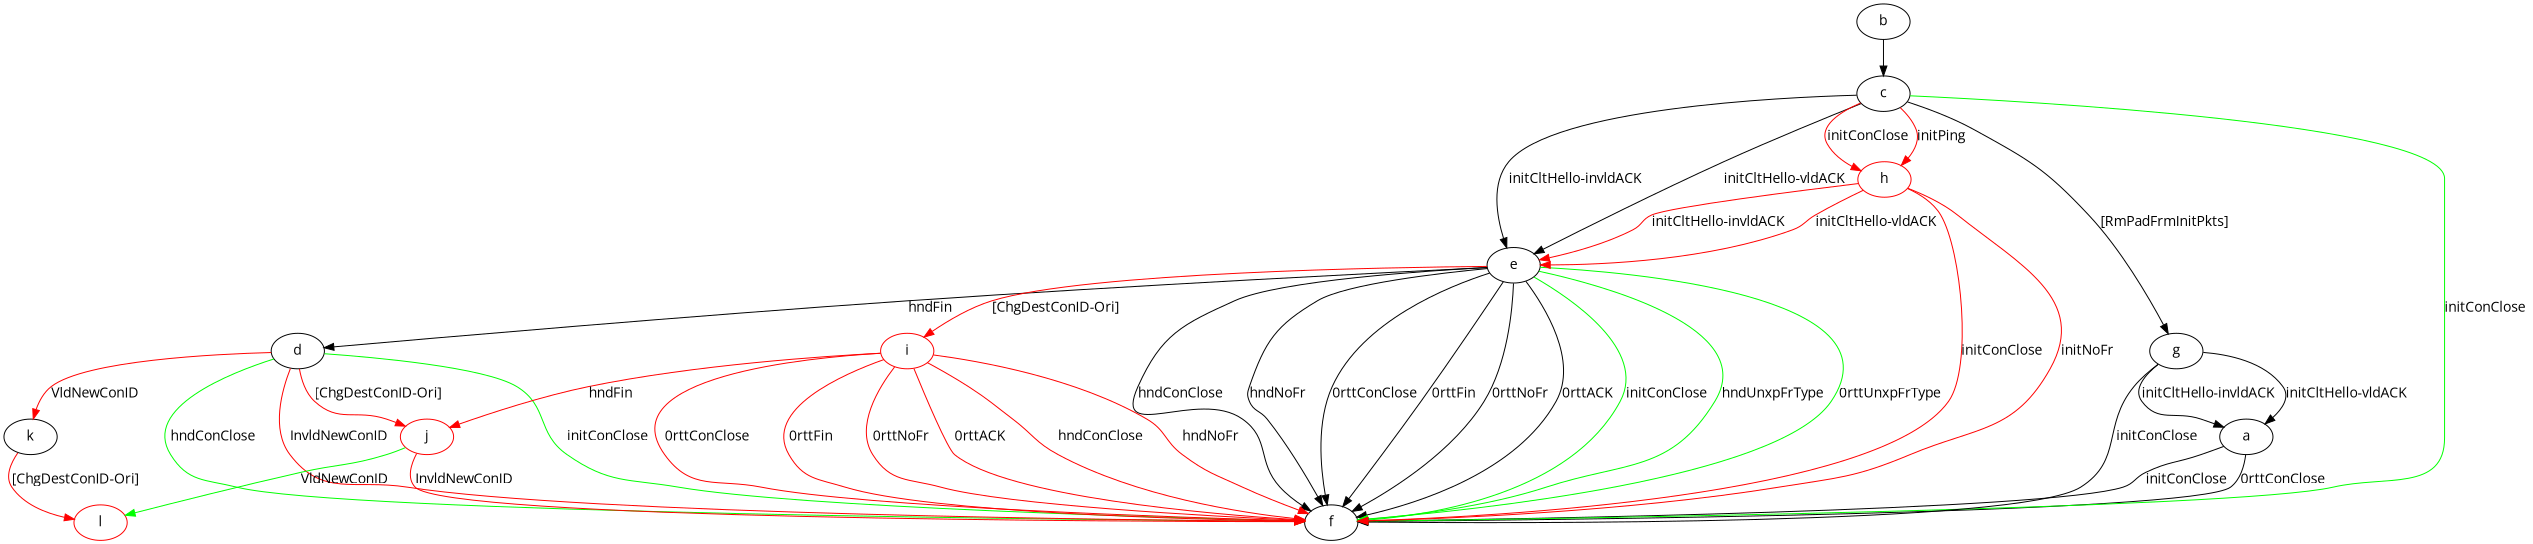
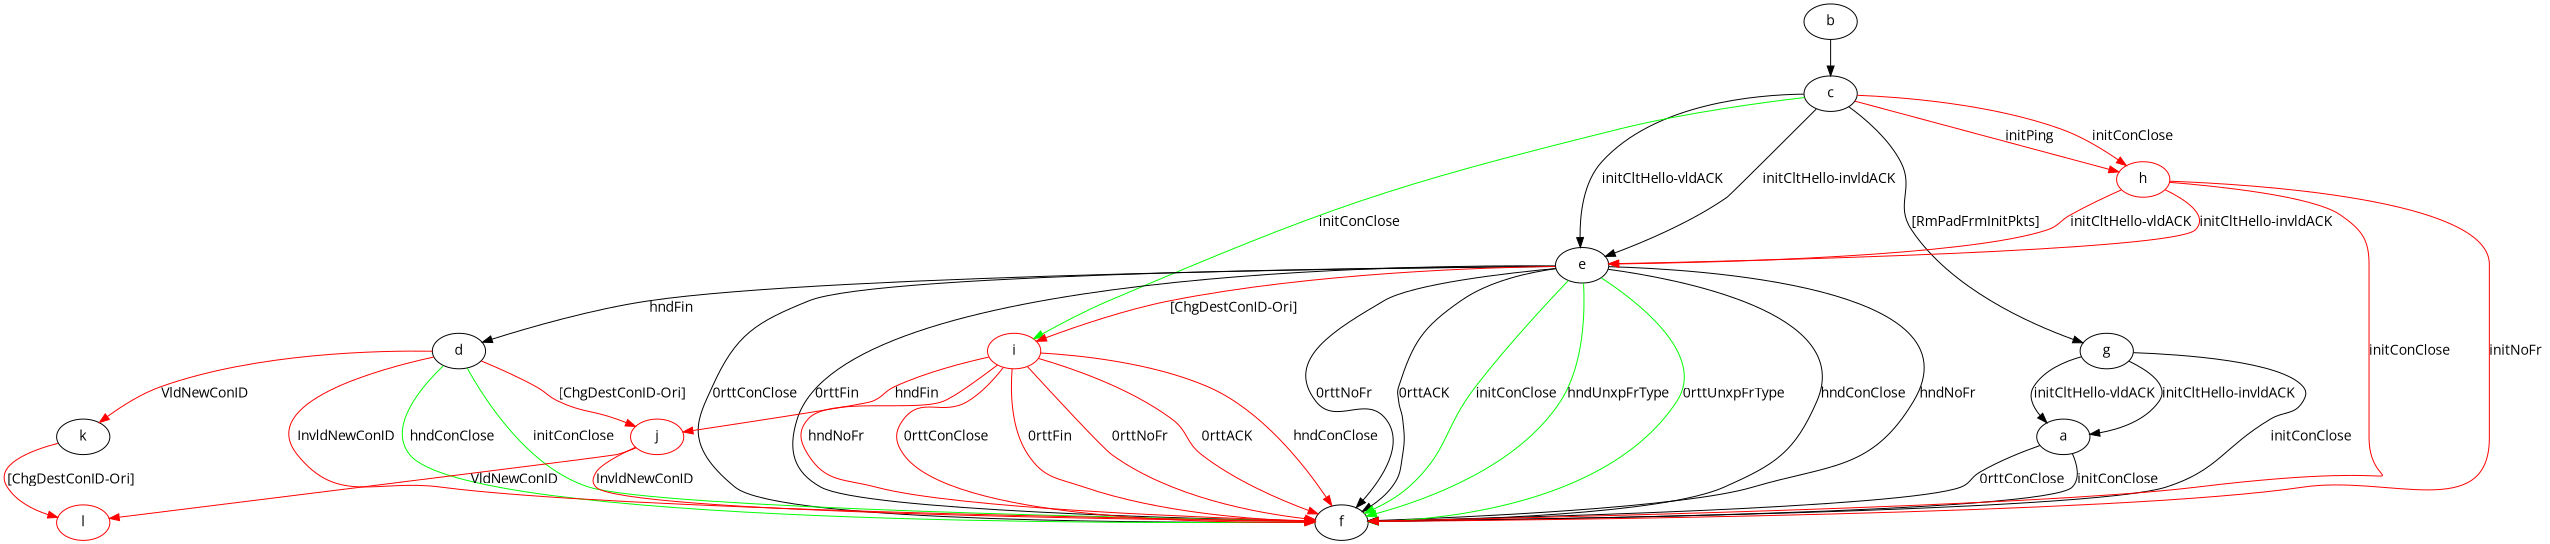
(270, 479) -> (430, 478)
(2322, 489) -> (1414, 184)
